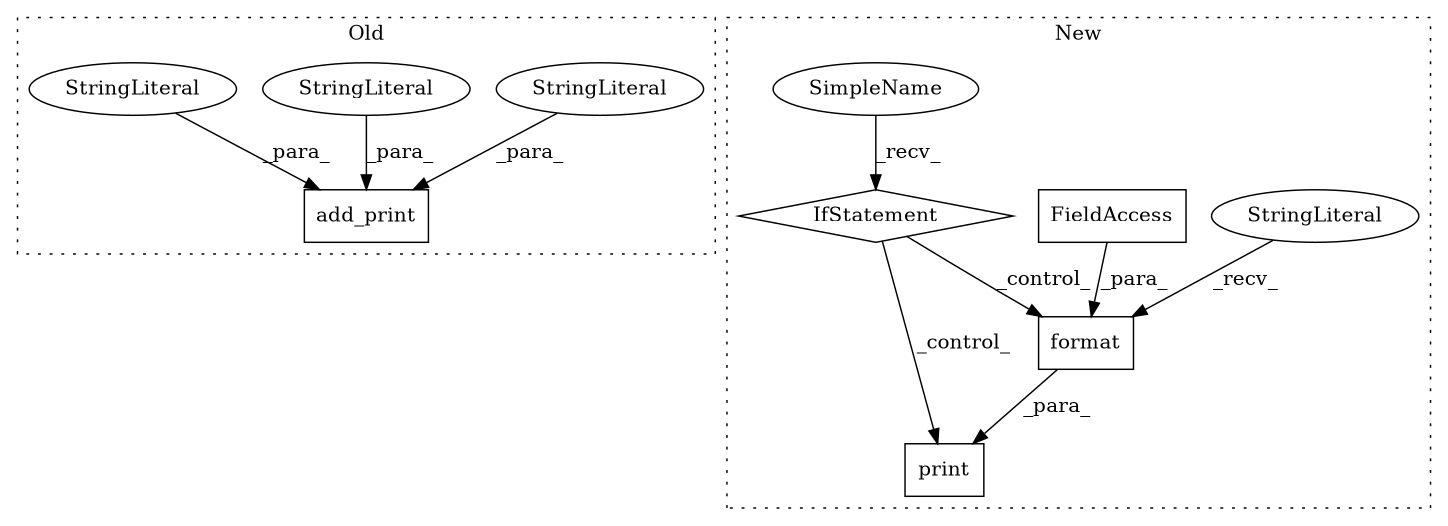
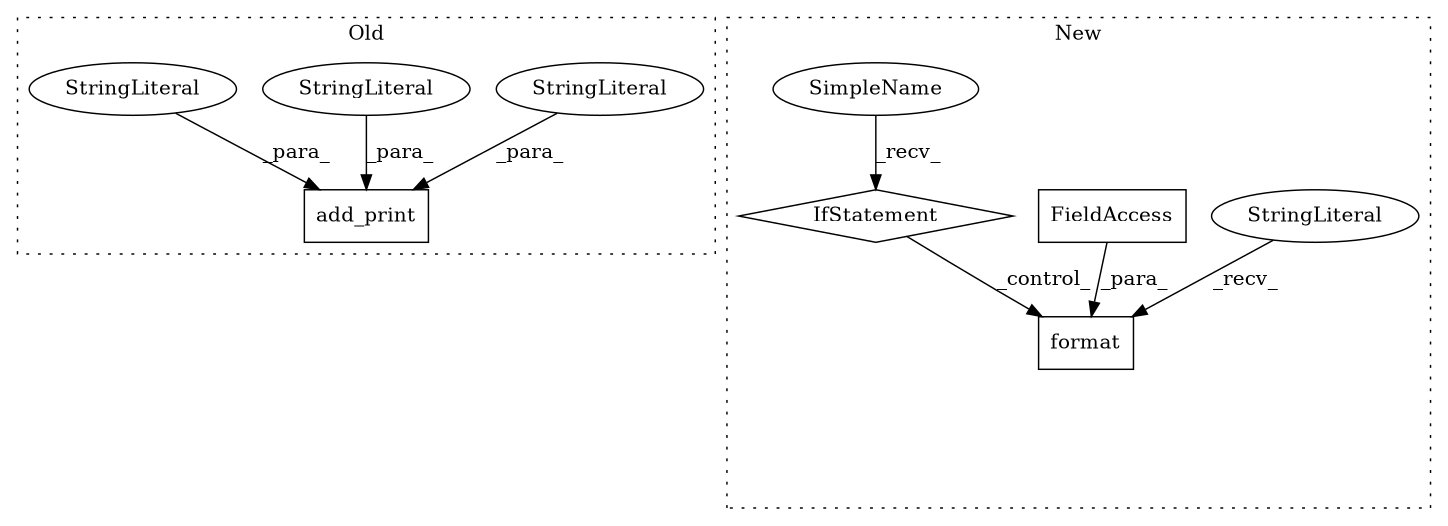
(944, 470) -> none
